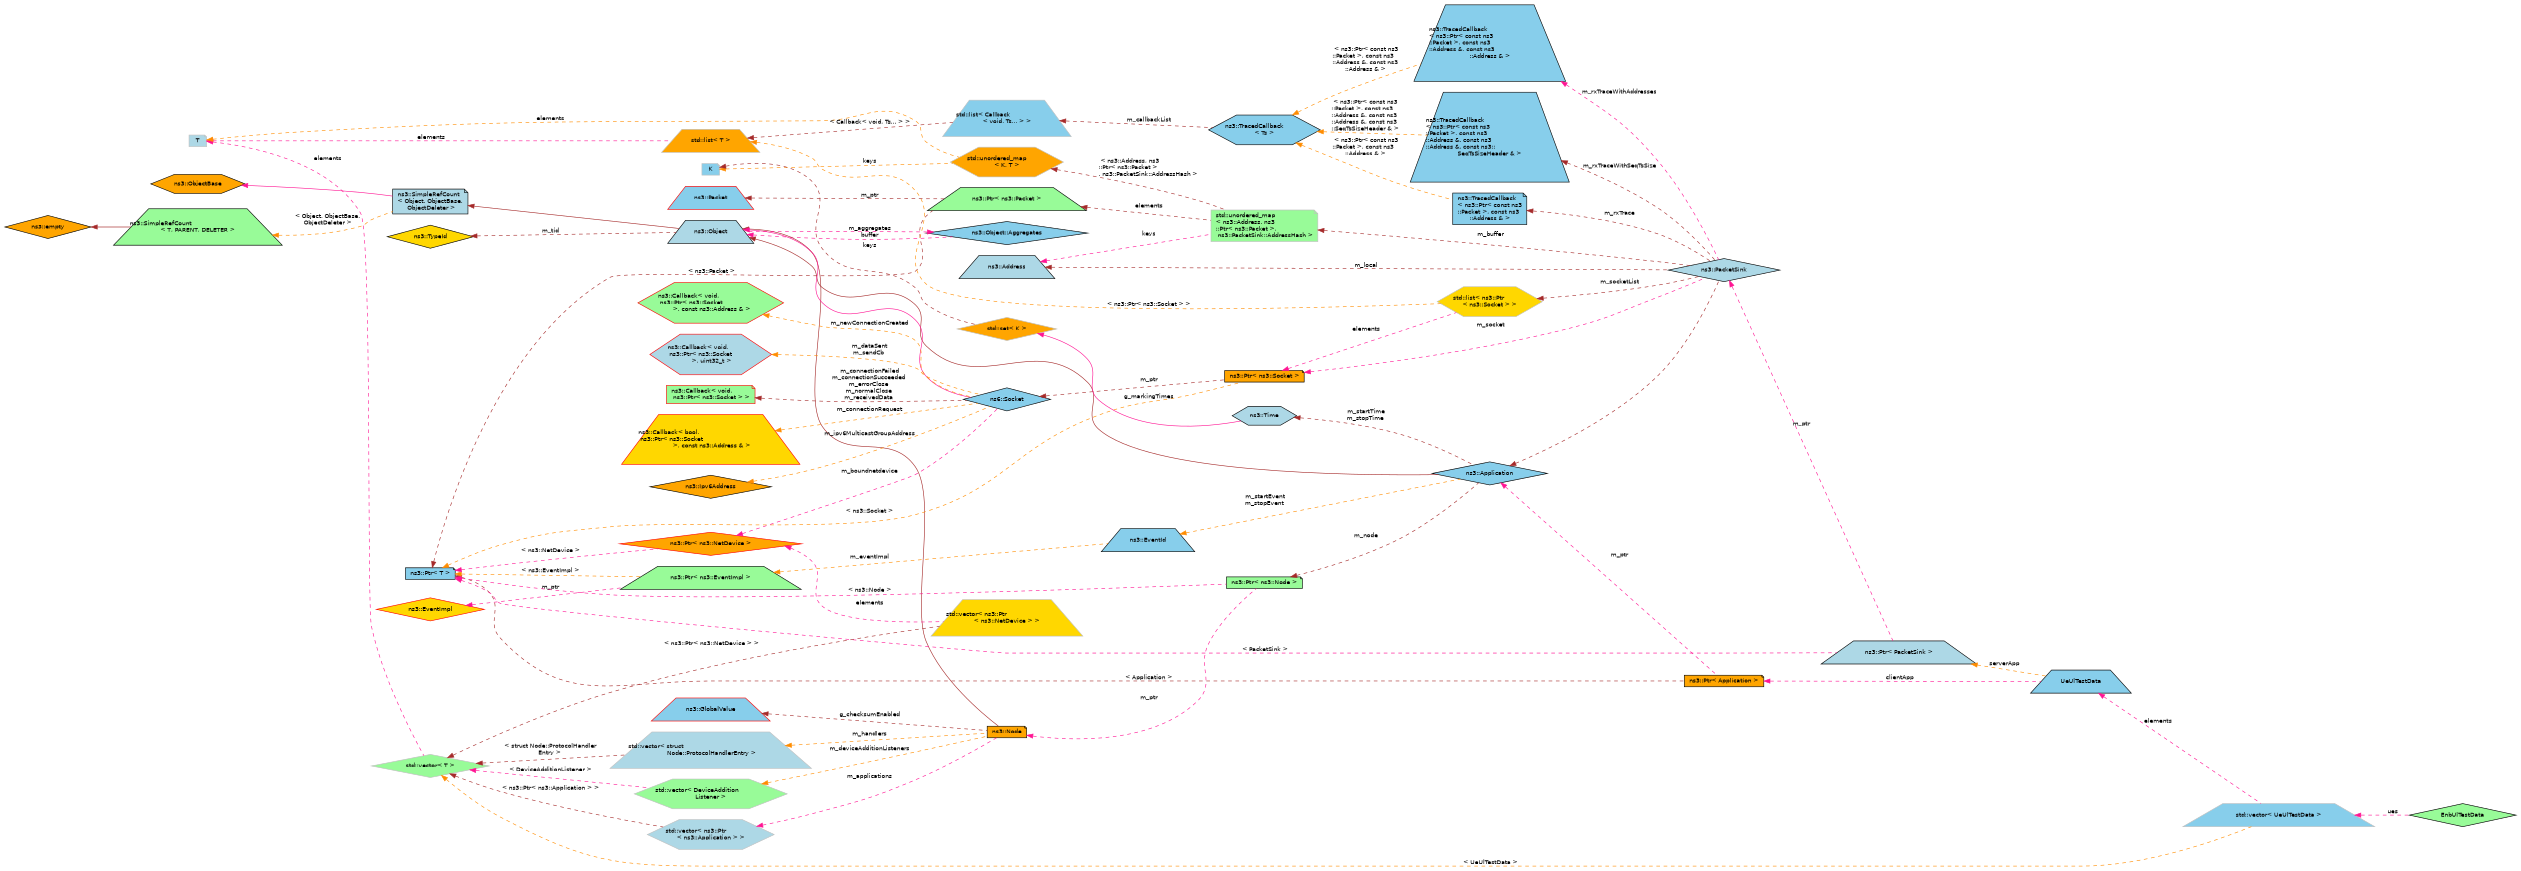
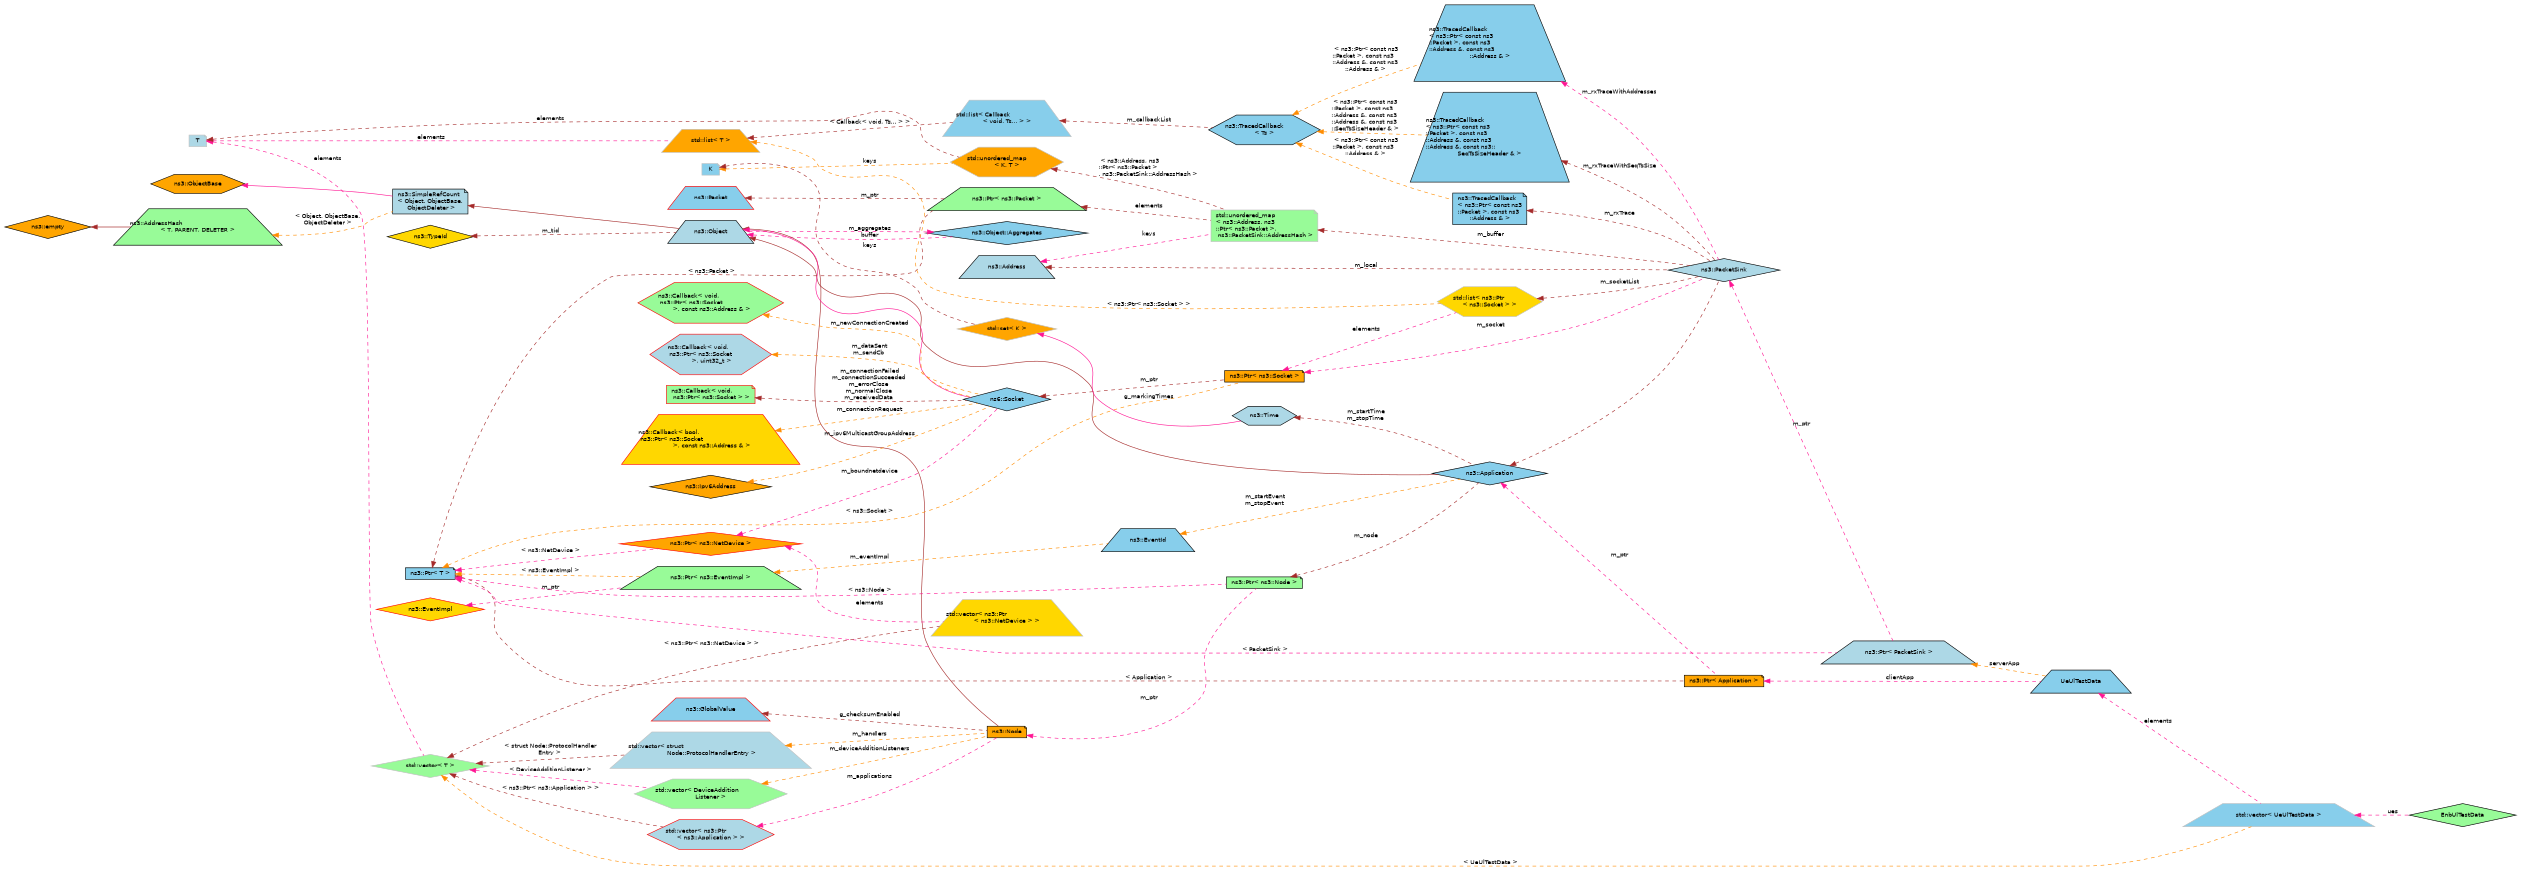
(596, 122) -> (596, 122)
(198, 227) -> (198, 227)
(711, 835) -> (711, 835)
